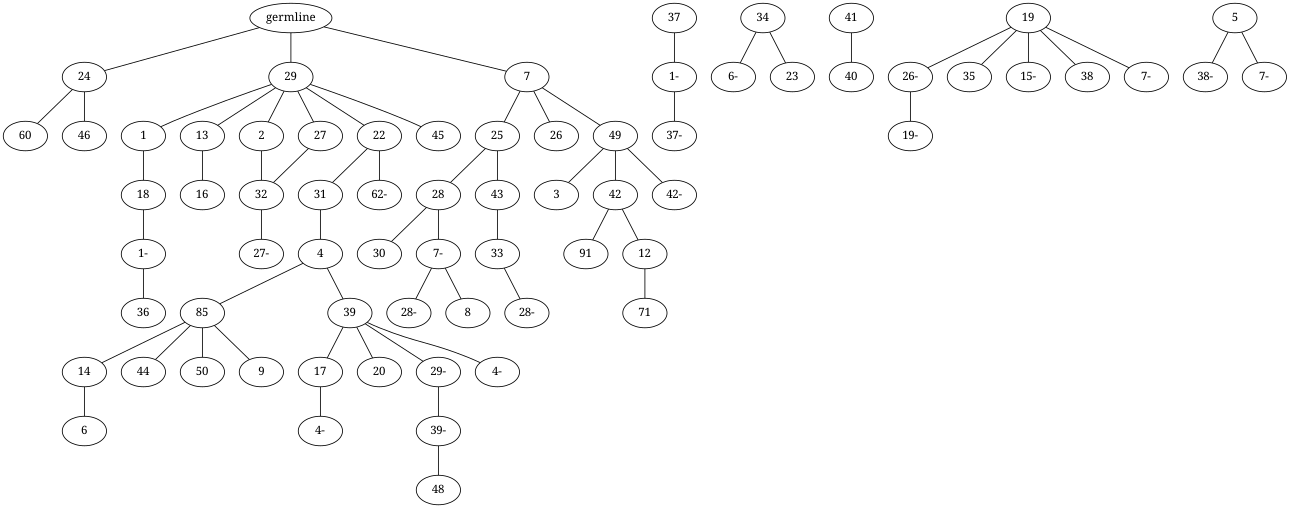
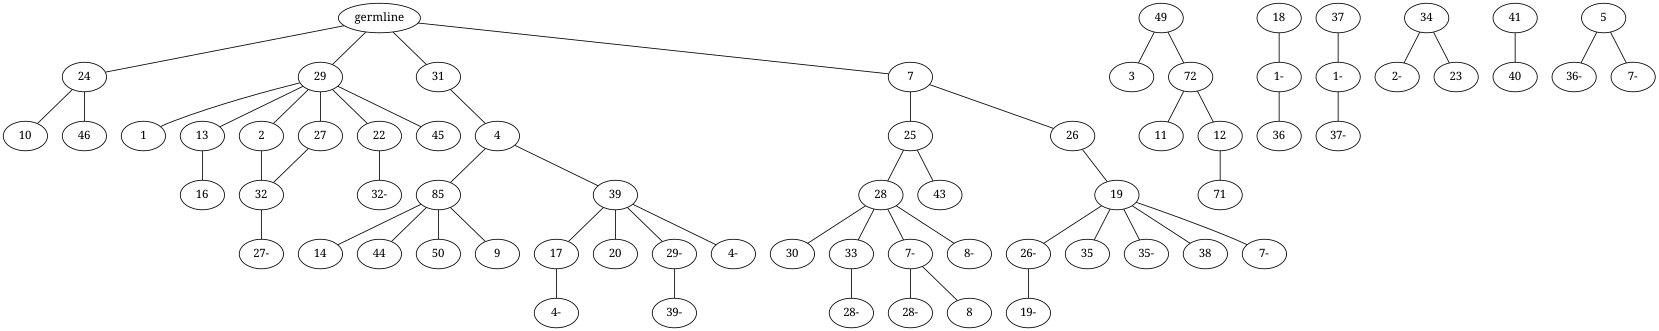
(733, 77) -> (1397, 77)
(1028, 77) -> (1146, 254)
(1205, 77) -> (1574, 77)
(571, 107) -> none
(25, 136) -> (25, 136)
(350, 165) -> (410, 48)
(143, 166) -> none
none -> (1095, 166)
(379, 195) -> (379, 195)
(615, 195) -> (1191, 77)
(674, 195) -> none
(497, 225) -> (866, 225)
(586, 254) -> (1161, 136)
none -> (969, 254)
(84, 431) -> none
(438, 490) -> none
